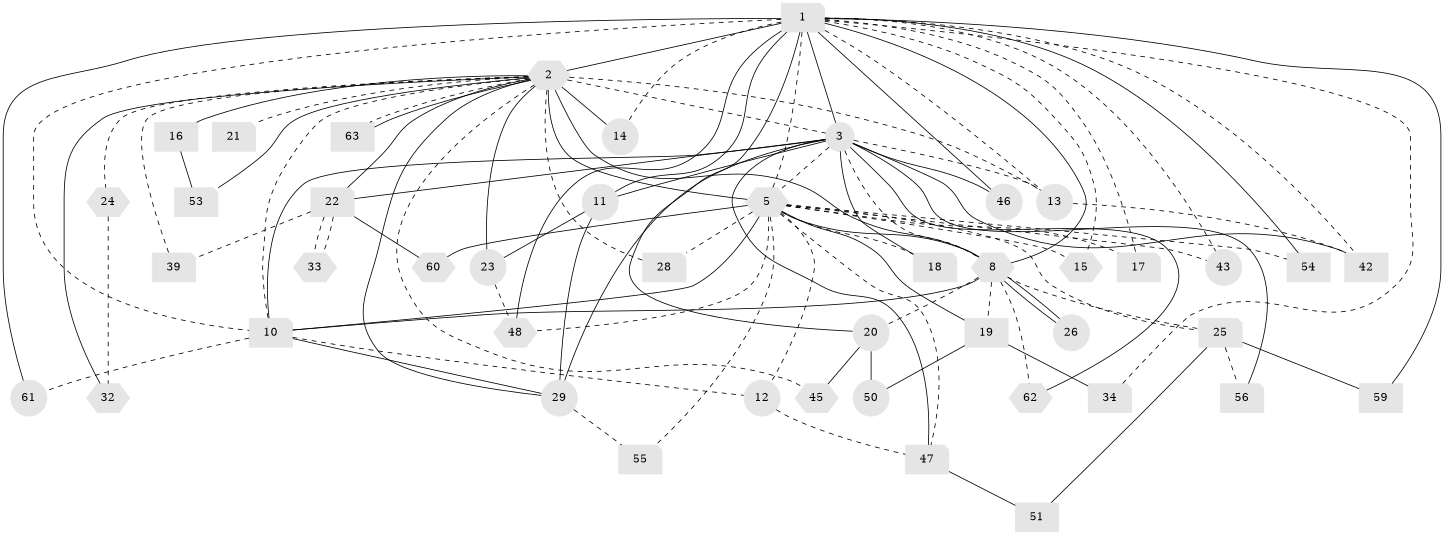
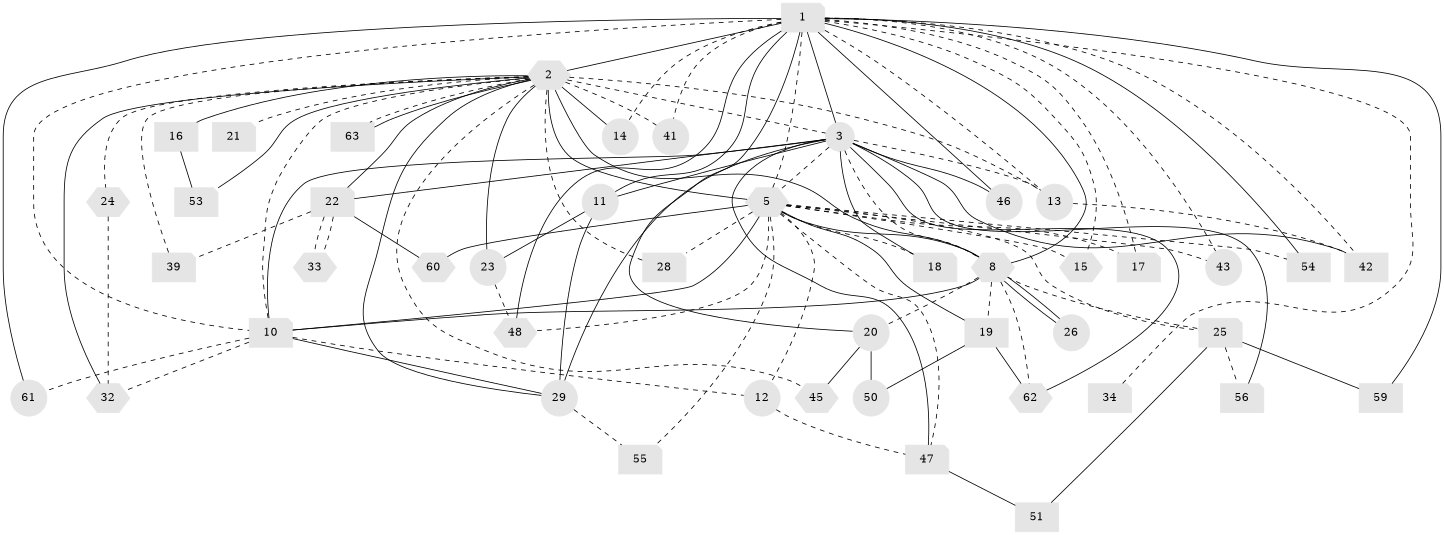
none -> (671, 137)
(1048, 365) -> (1009, 365)
none -> (187, 366)
